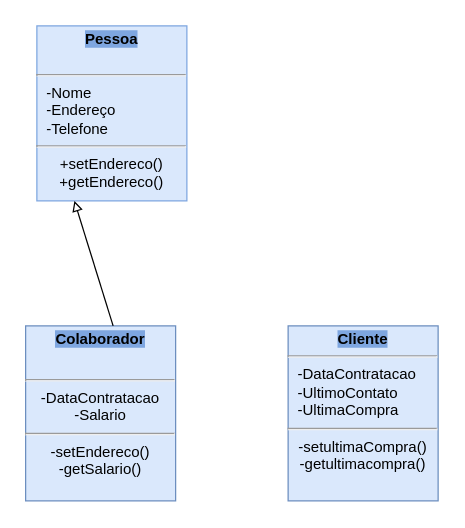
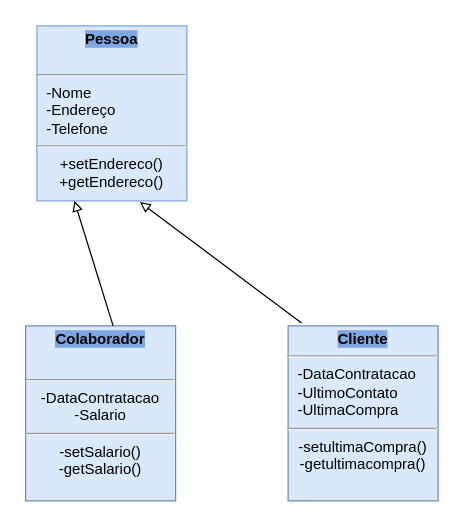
none -> (225, 266)
(101, 326) -> (101, 326)
